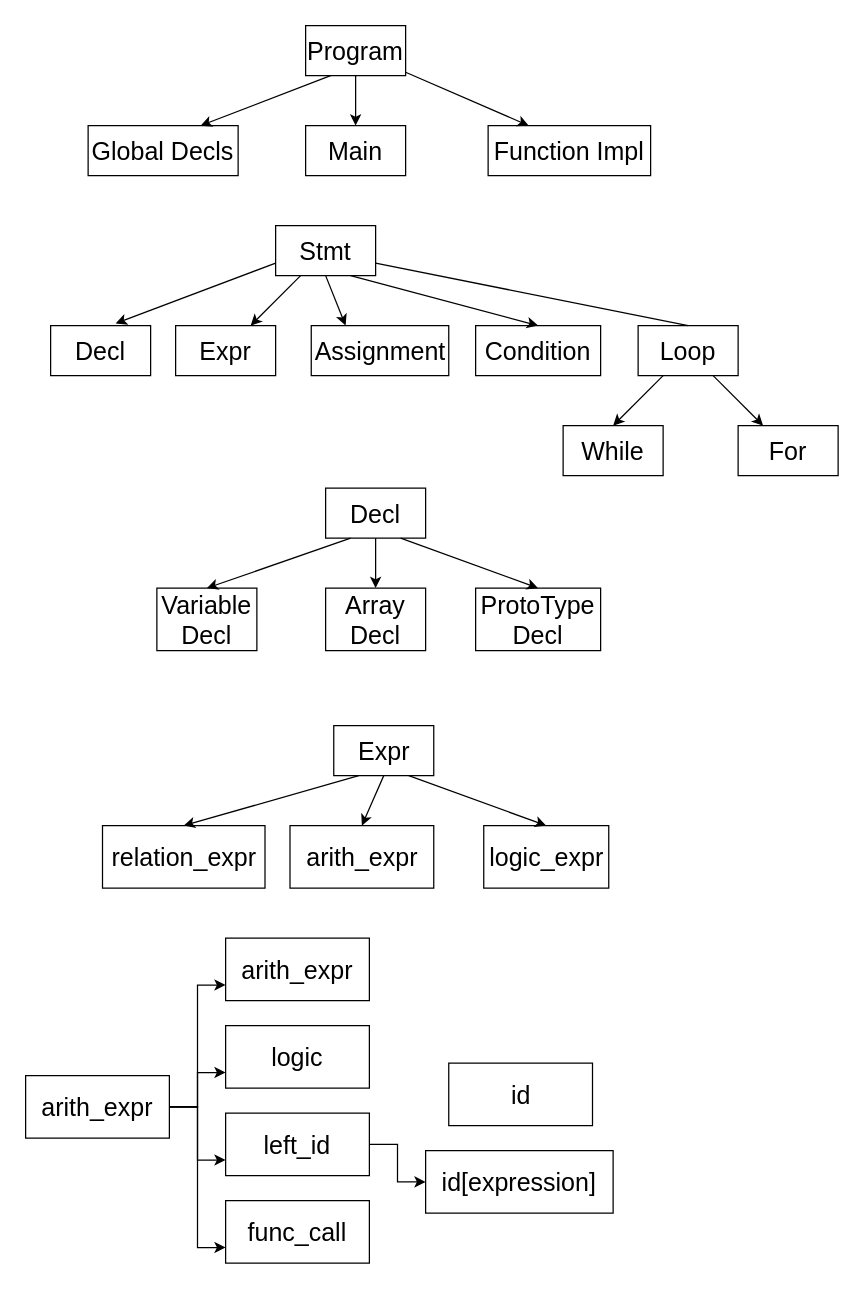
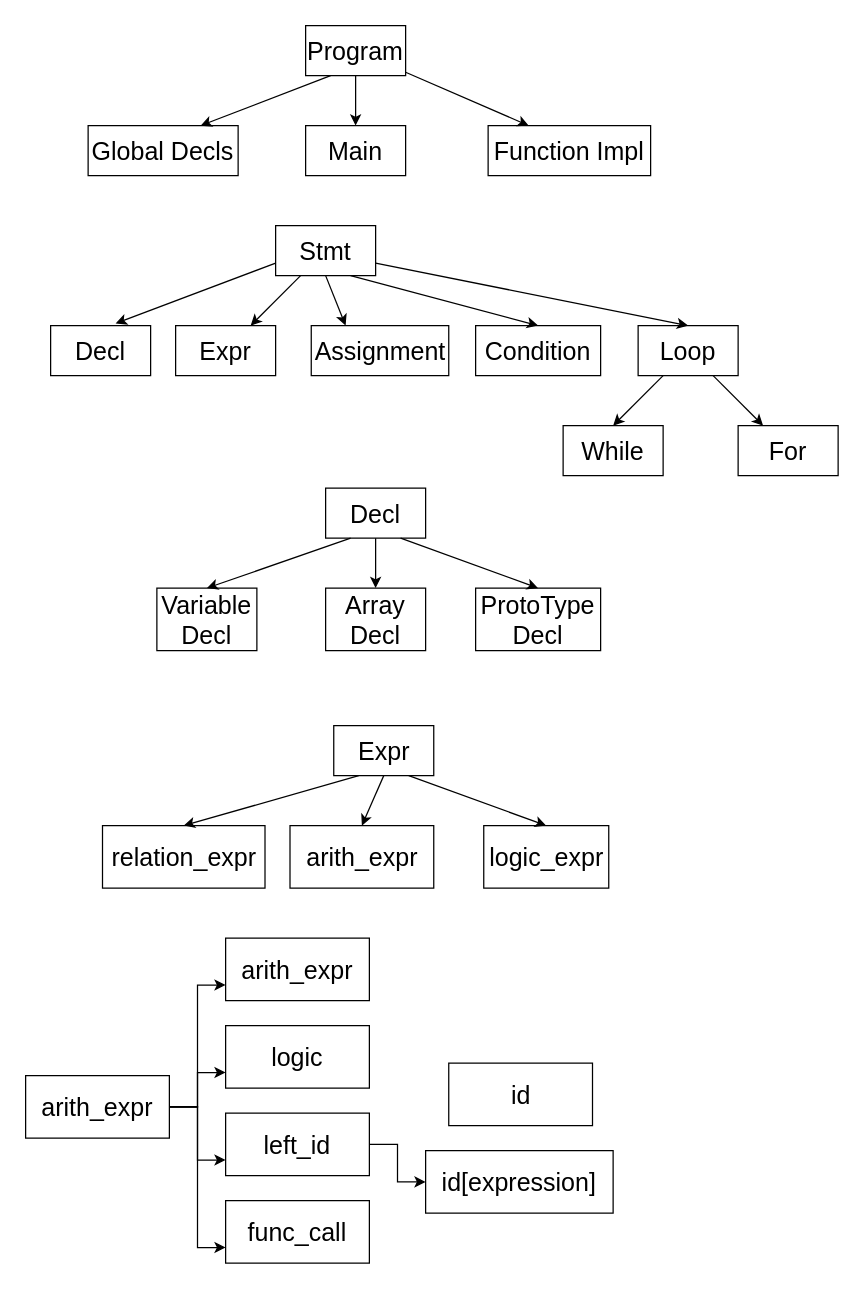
(681, 324) -> (678, 324)
